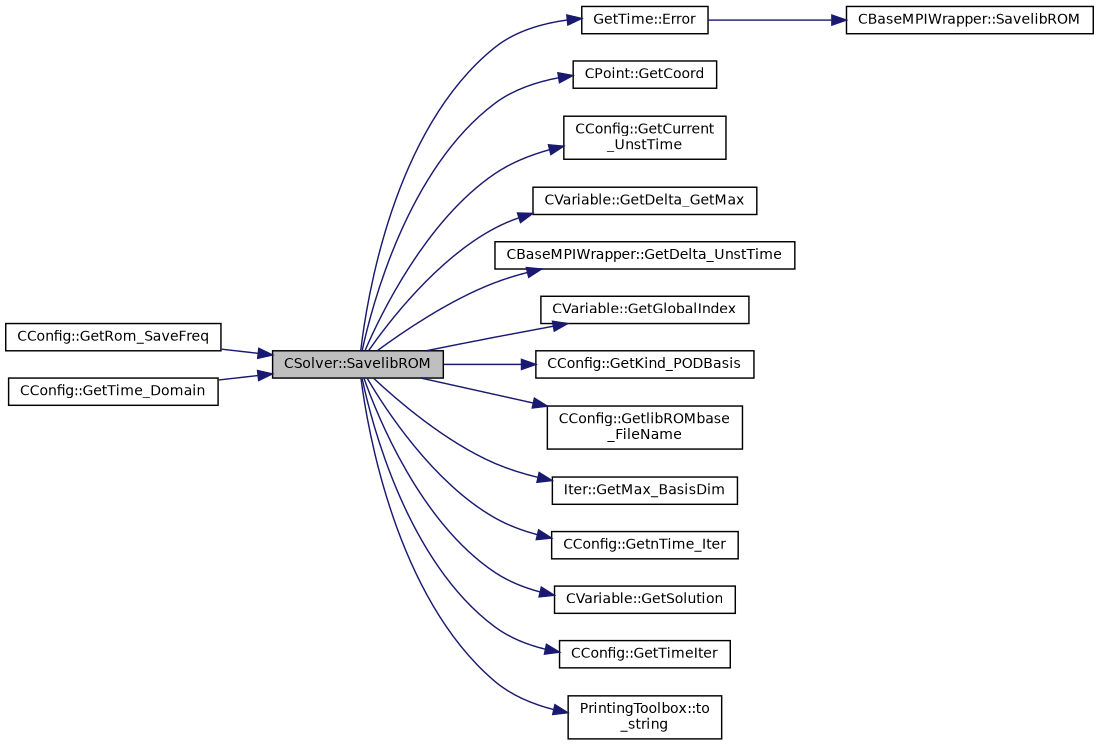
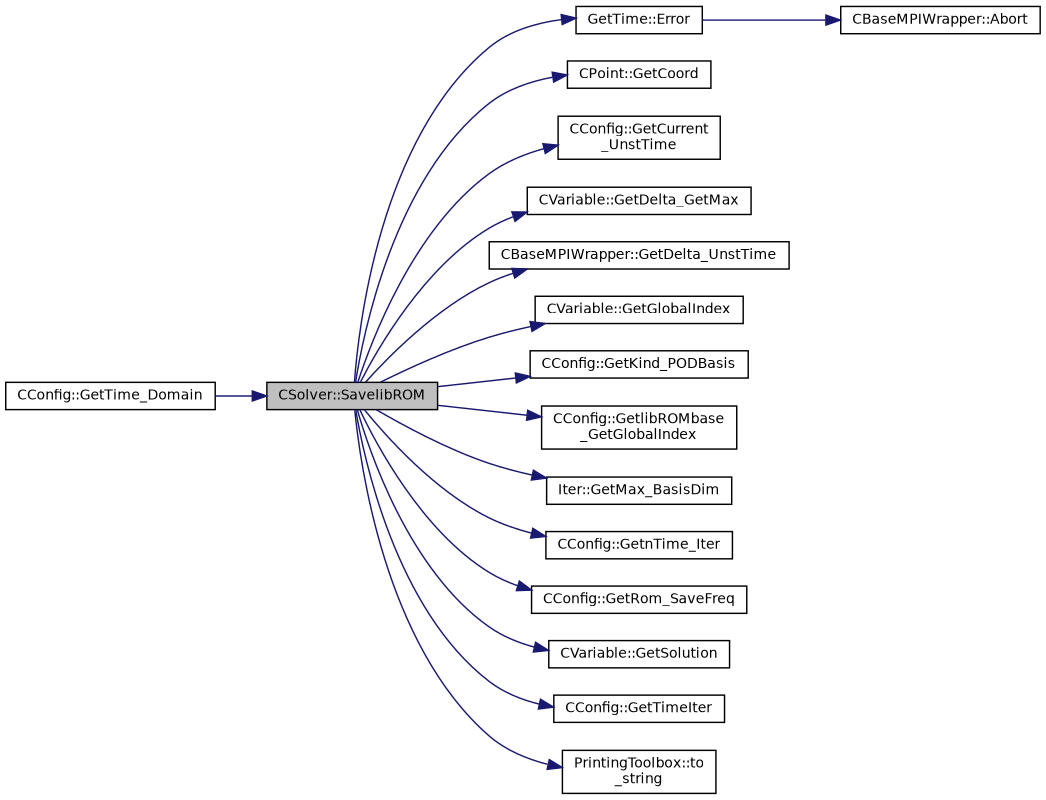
(970, 20) -> (940, 20)
(240, 351) -> (423, 512)
(645, 428) -> (639, 428)
